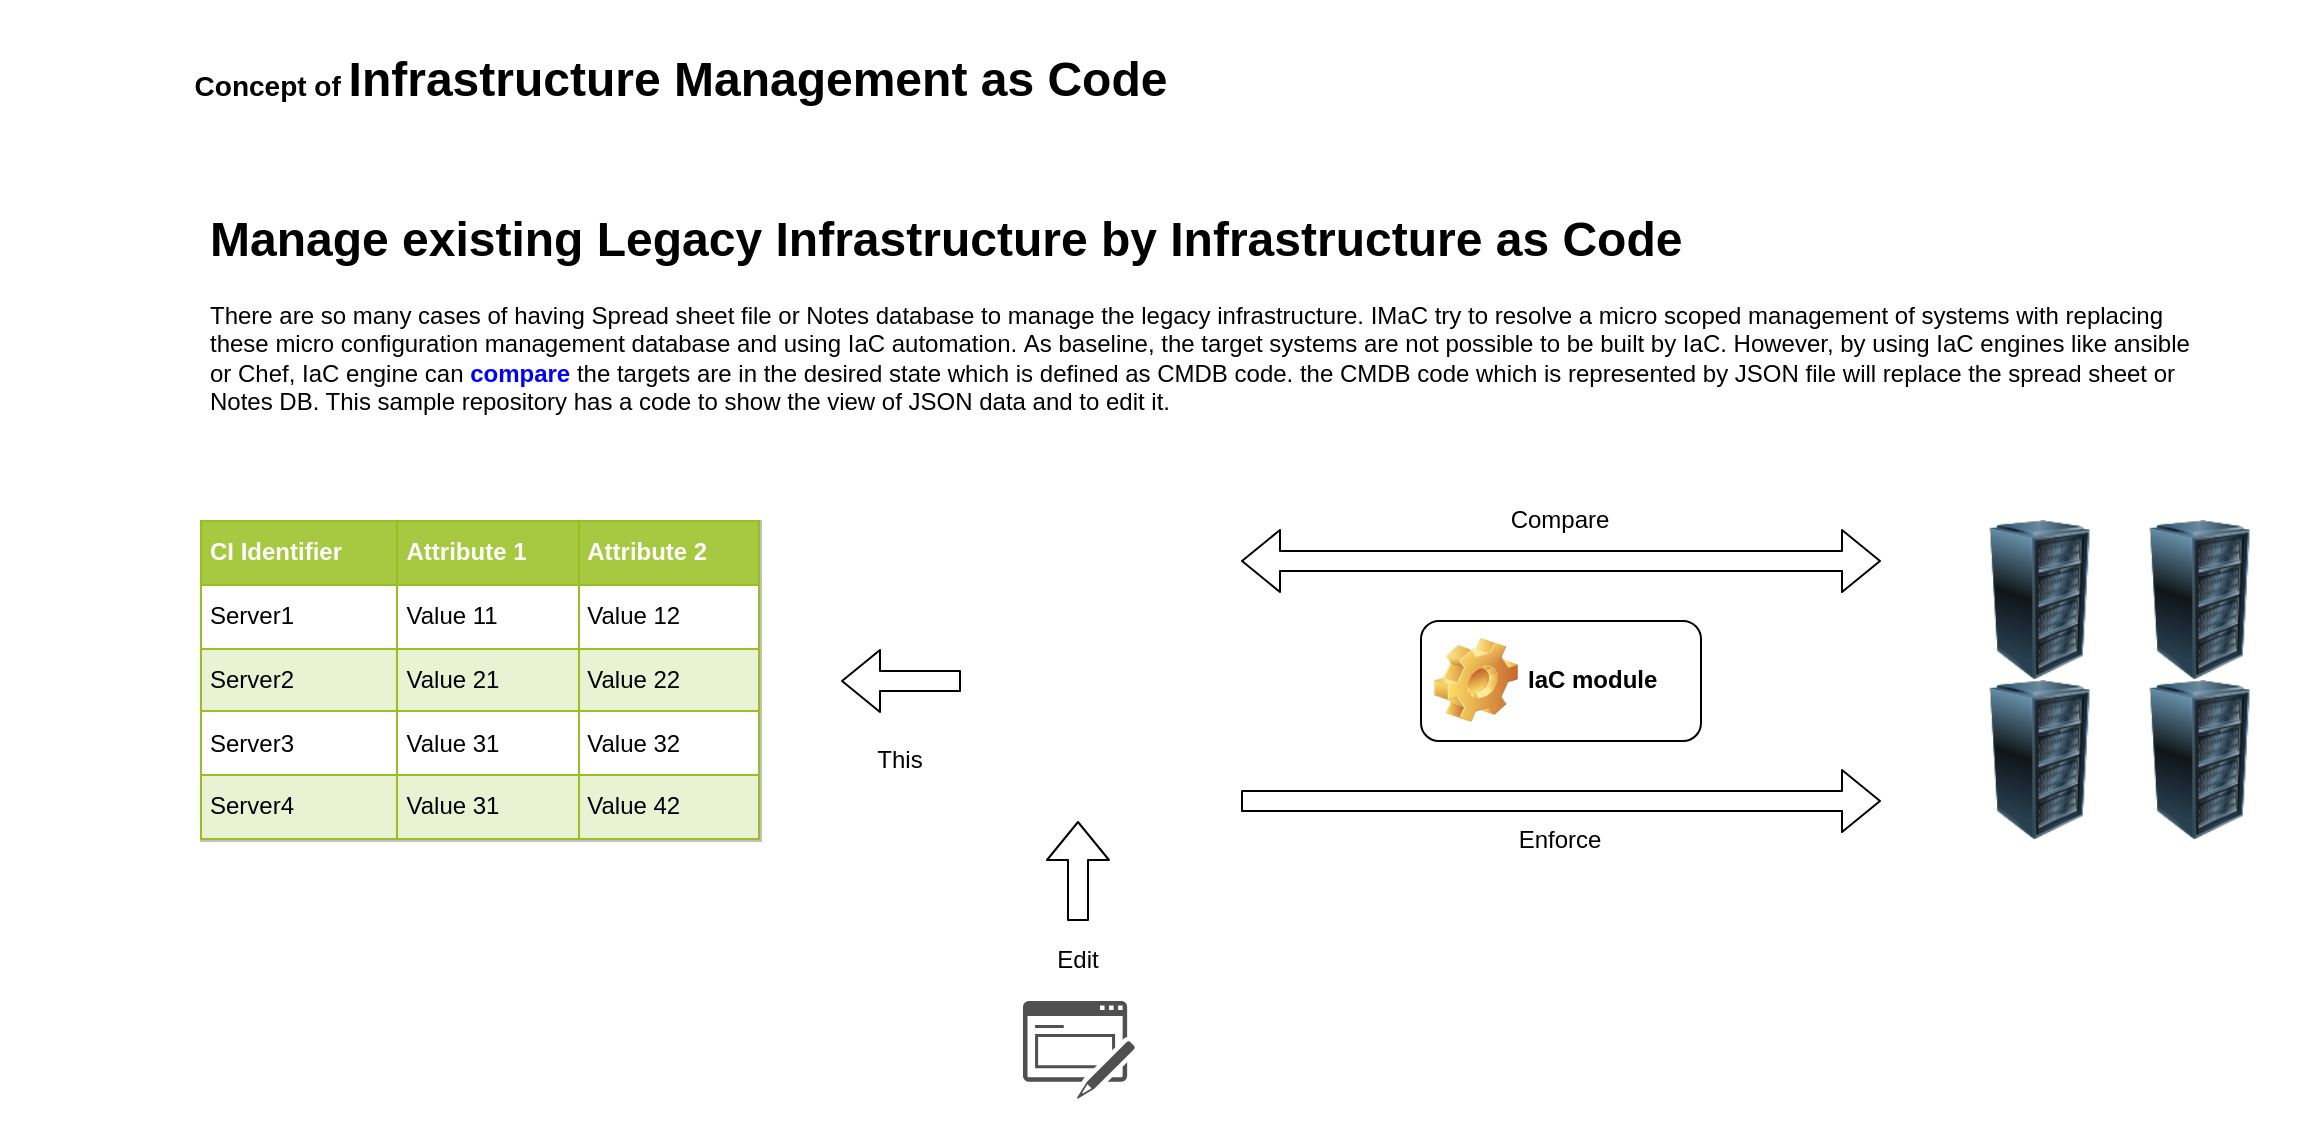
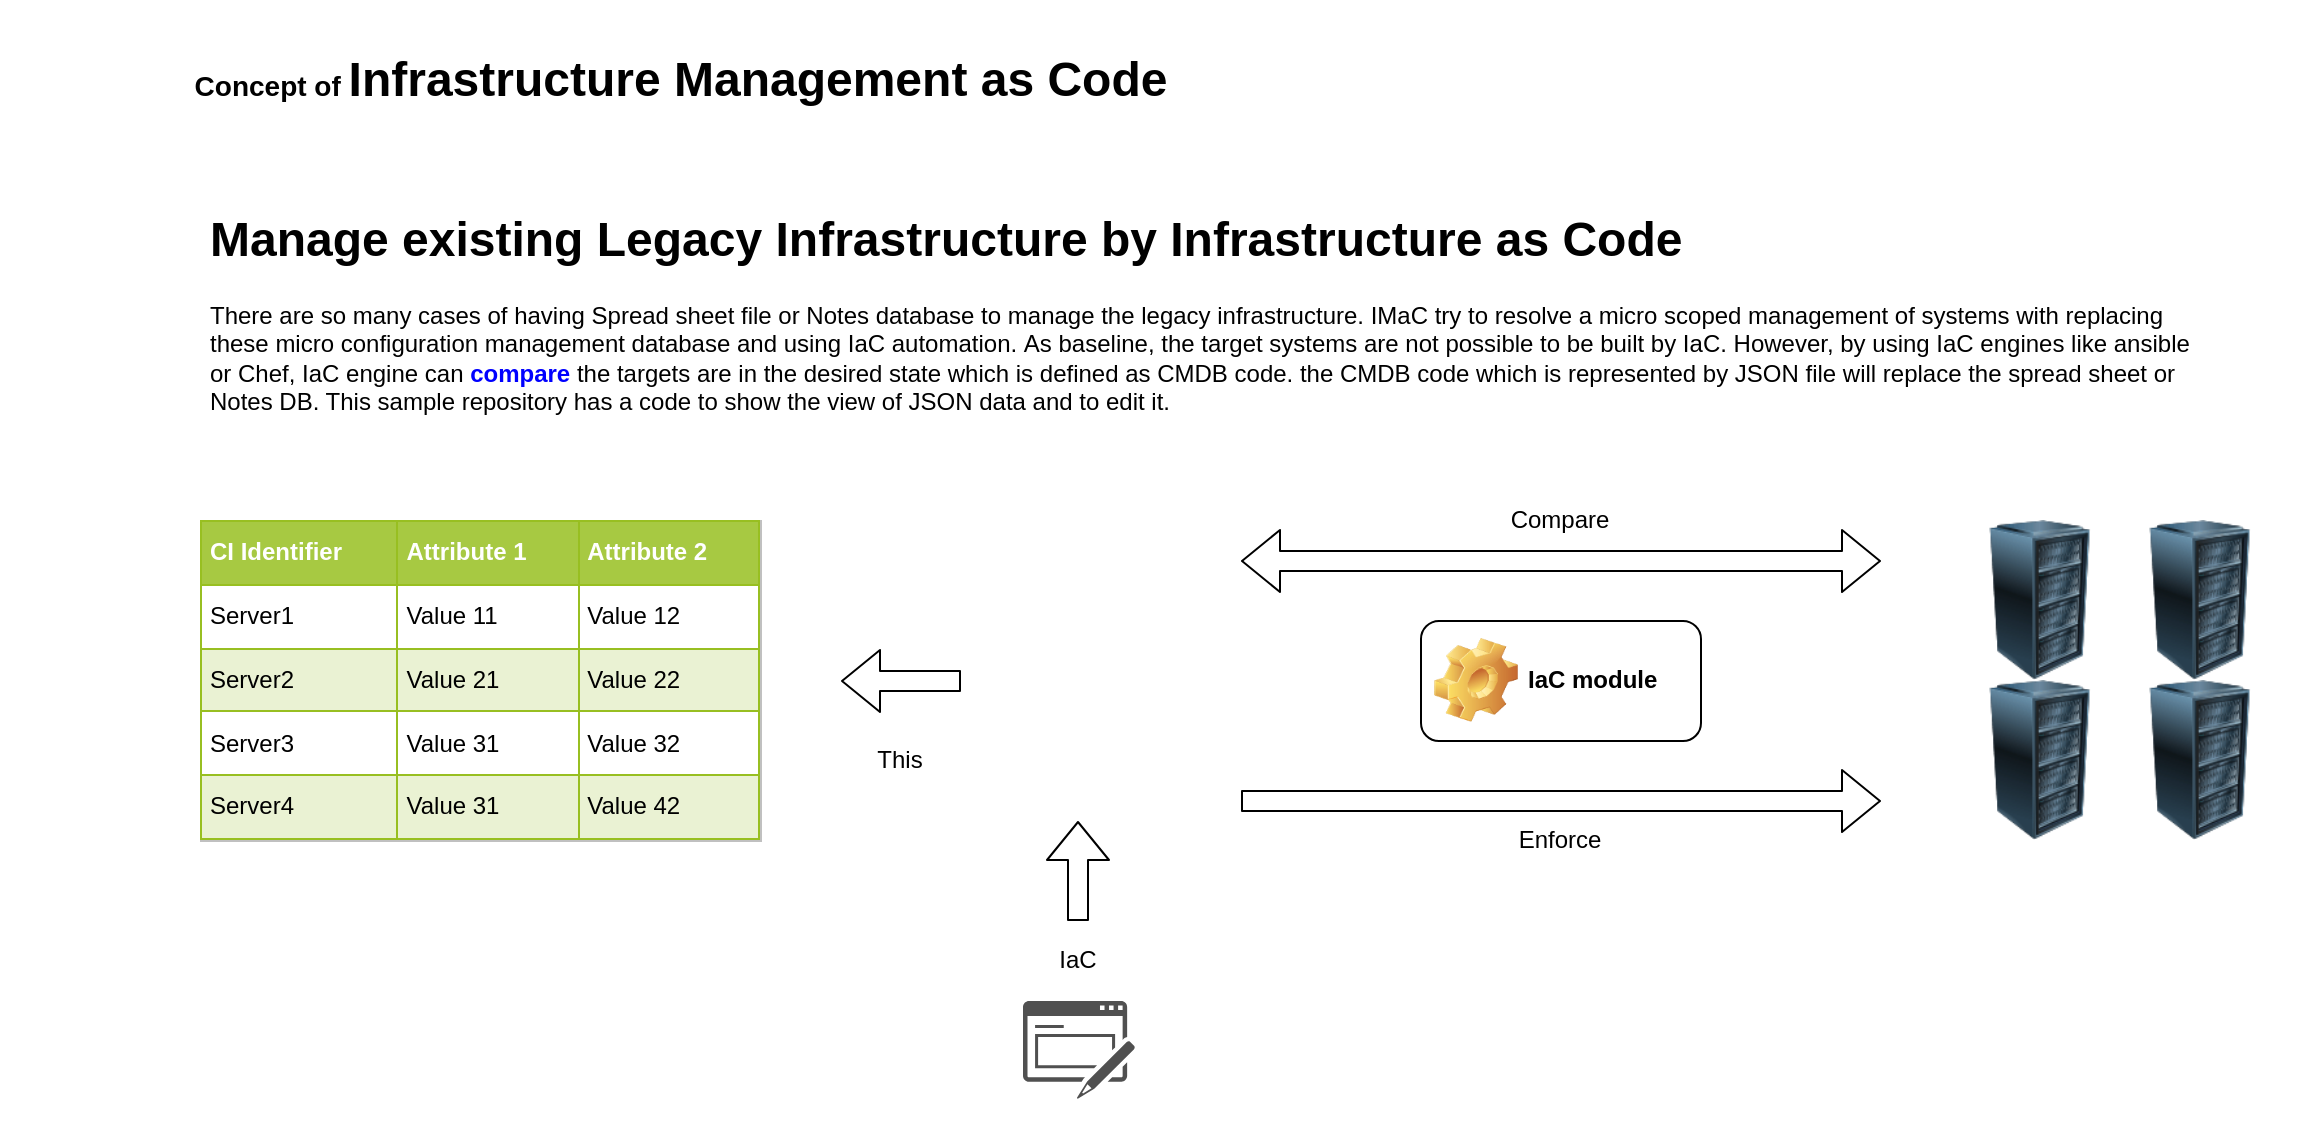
(1079, 961) -> (1079, 961)
